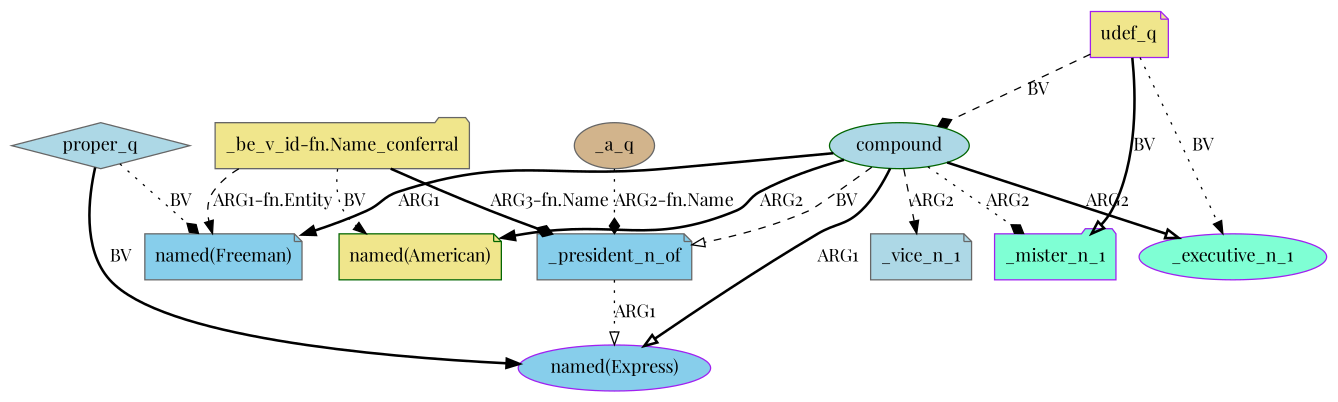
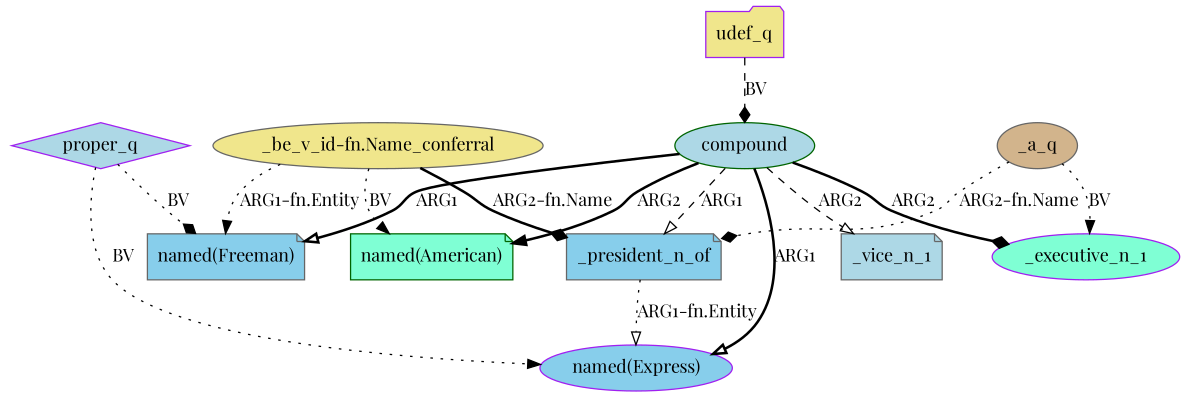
(1129, 34) -> (745, 34)
(1179, 140) -> (1083, 189)
(101, 146) -> (101, 146)
(342, 146) -> (378, 146)
(569, 171) -> (493, 177)
(214, 190) -> (246, 186)
(909, 195) -> (804, 199)
(1057, 198) -> (889, 210)
(550, 201) -> (553, 201)
(847, 201) -> (722, 201)
(420, 257) -> (432, 257)
(1055, 257) -> none
(636, 312) -> (697, 312)
(244, 334) -> (256, 335)
